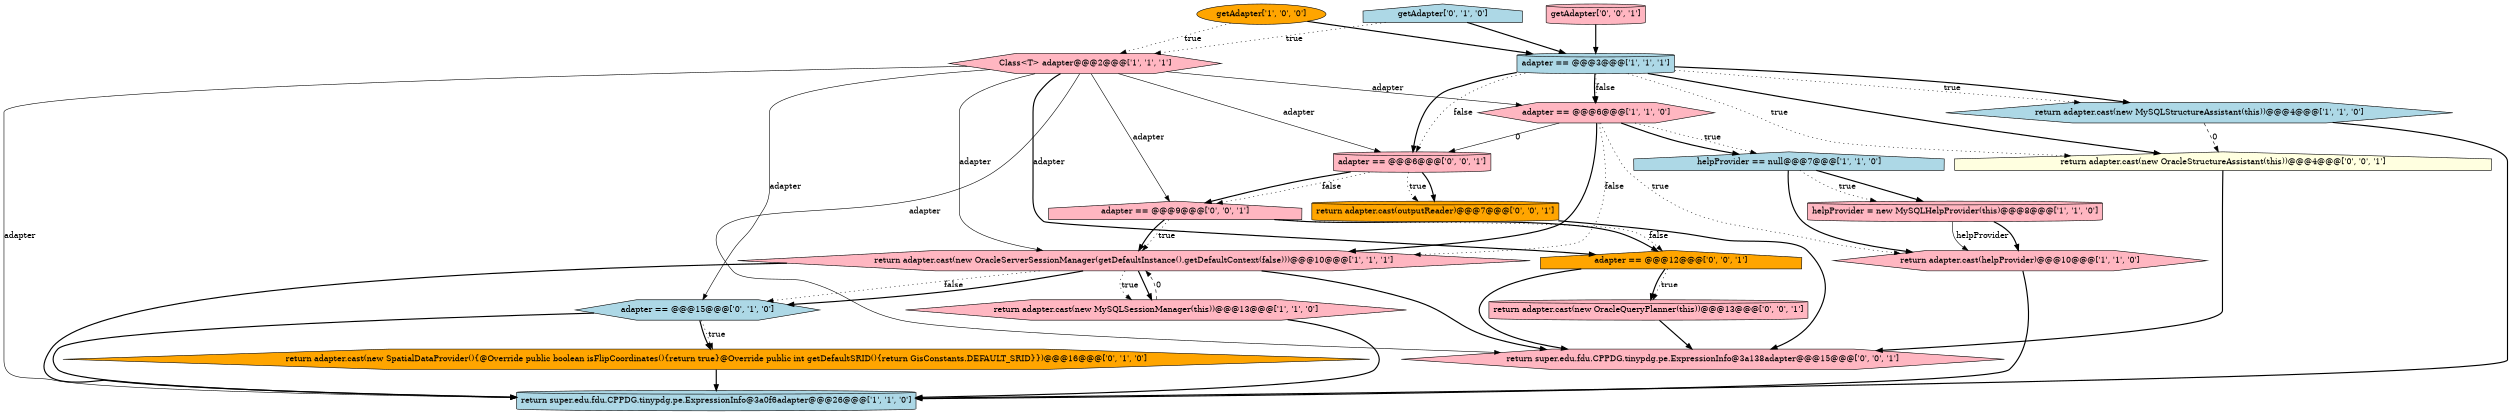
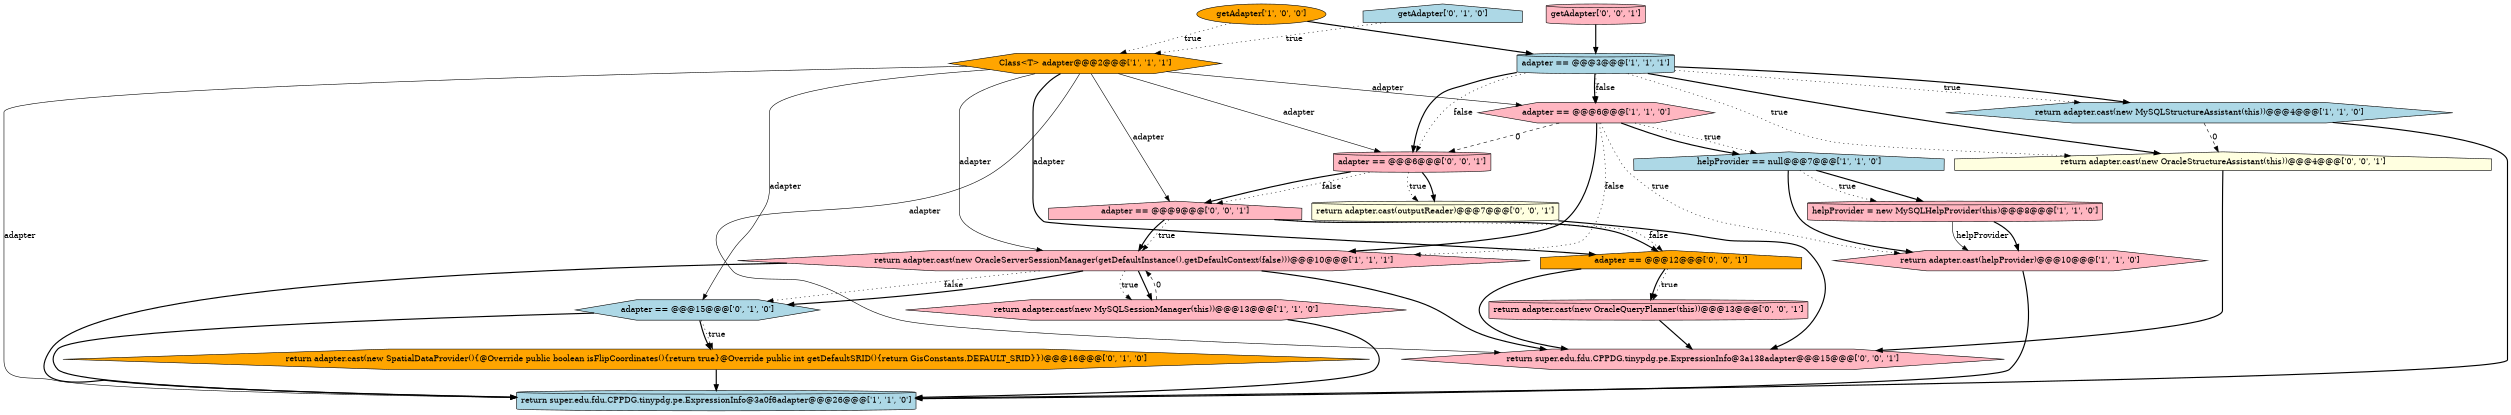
(1513, 37) -> none
(1085, 63) -> (1085, 63)
(1507, 137) -> (1507, 137)
(1435, 211) -> (1435, 211)
